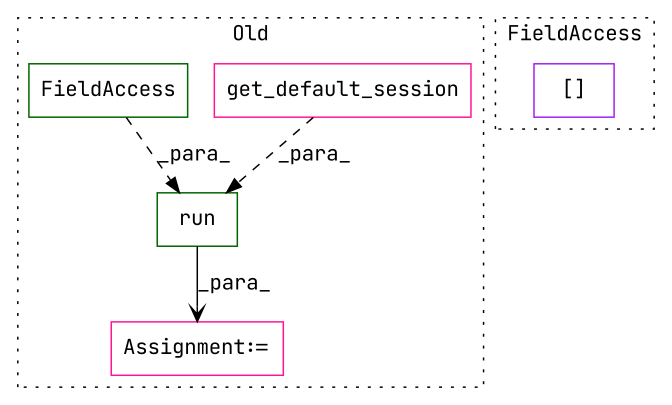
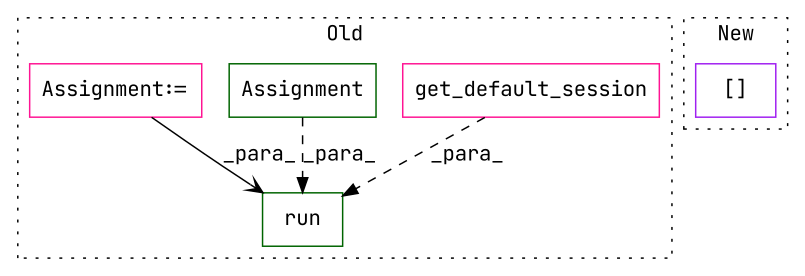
(575, 35) -> (736, 35)
(108, 90) -> (303, 90)
(197, 277) -> (201, 151)
